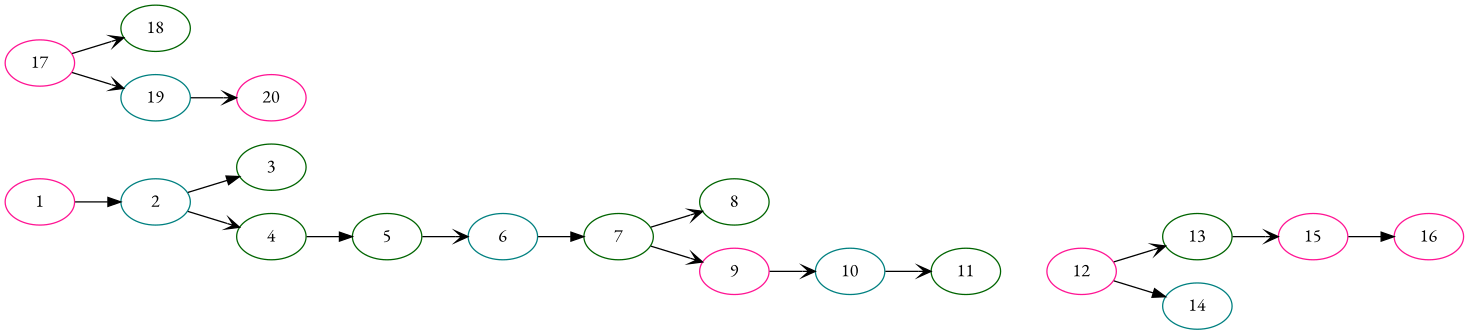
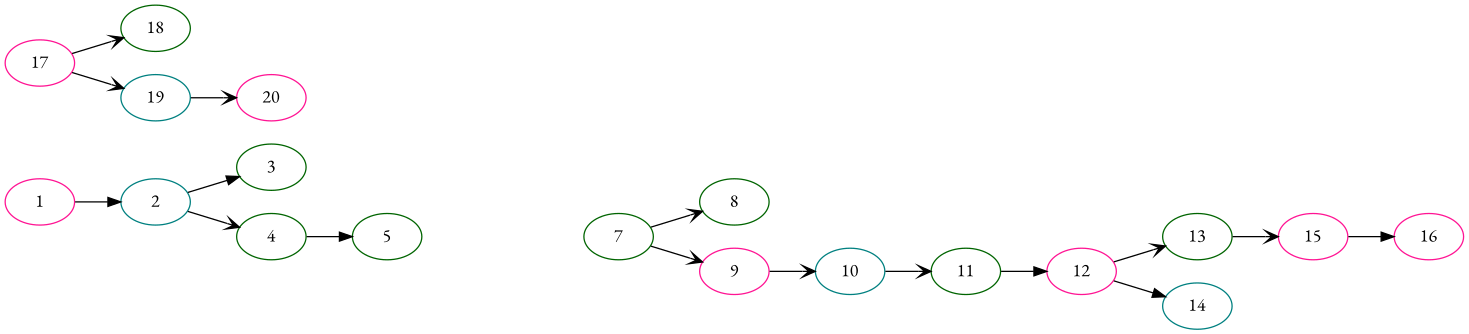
(503, 237) -> none
none -> (1017, 271)
